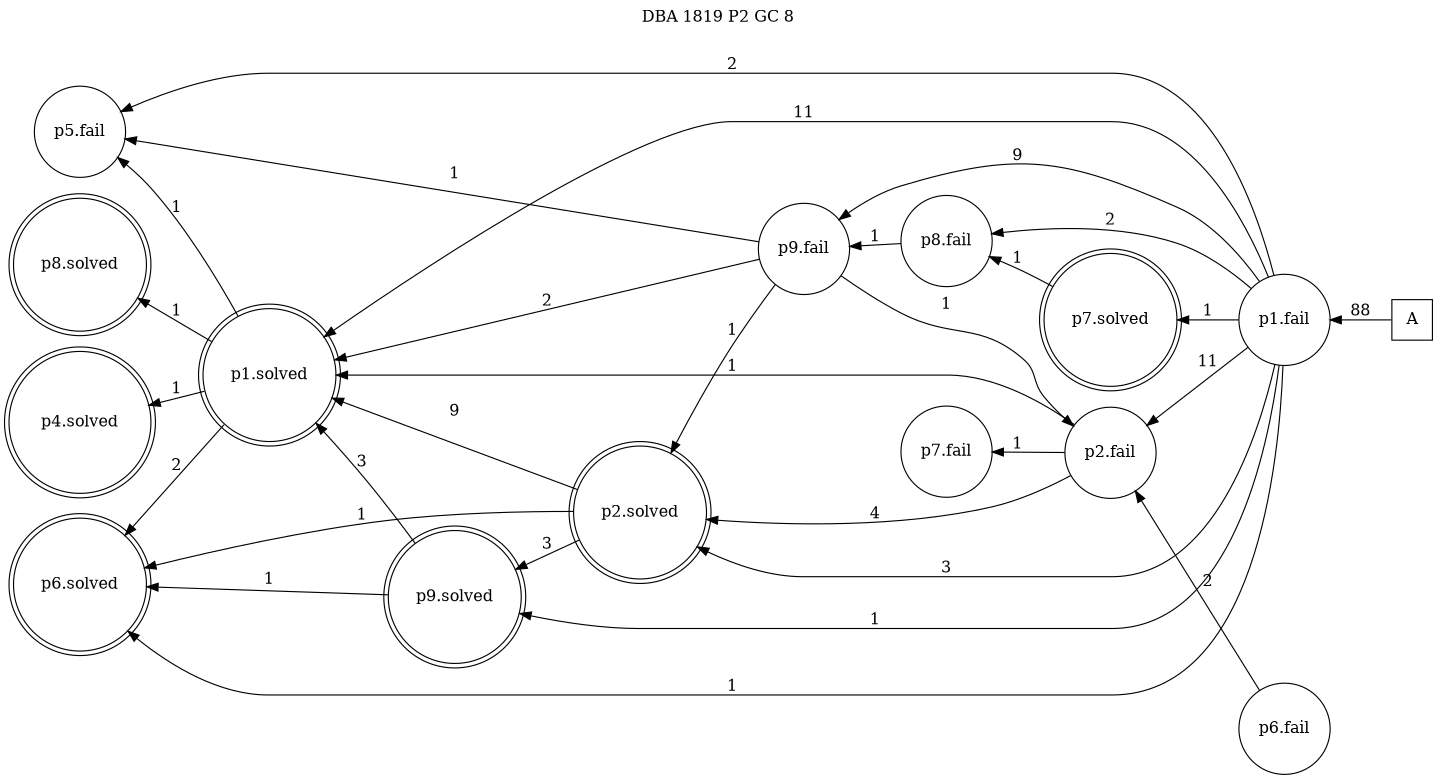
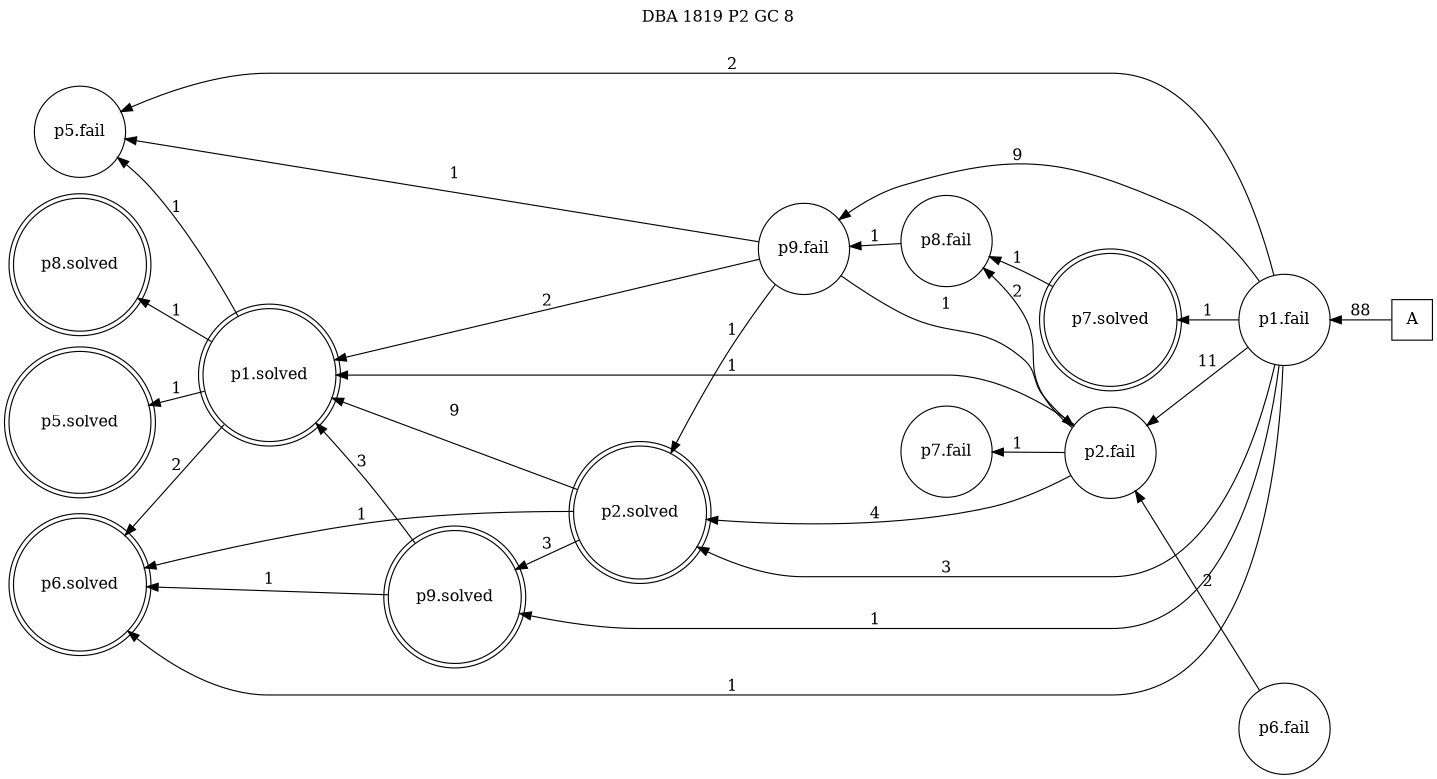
(812, 122) -> none
(1134, 233) -> (1033, 352)
(80, 422) -> (80, 422)
